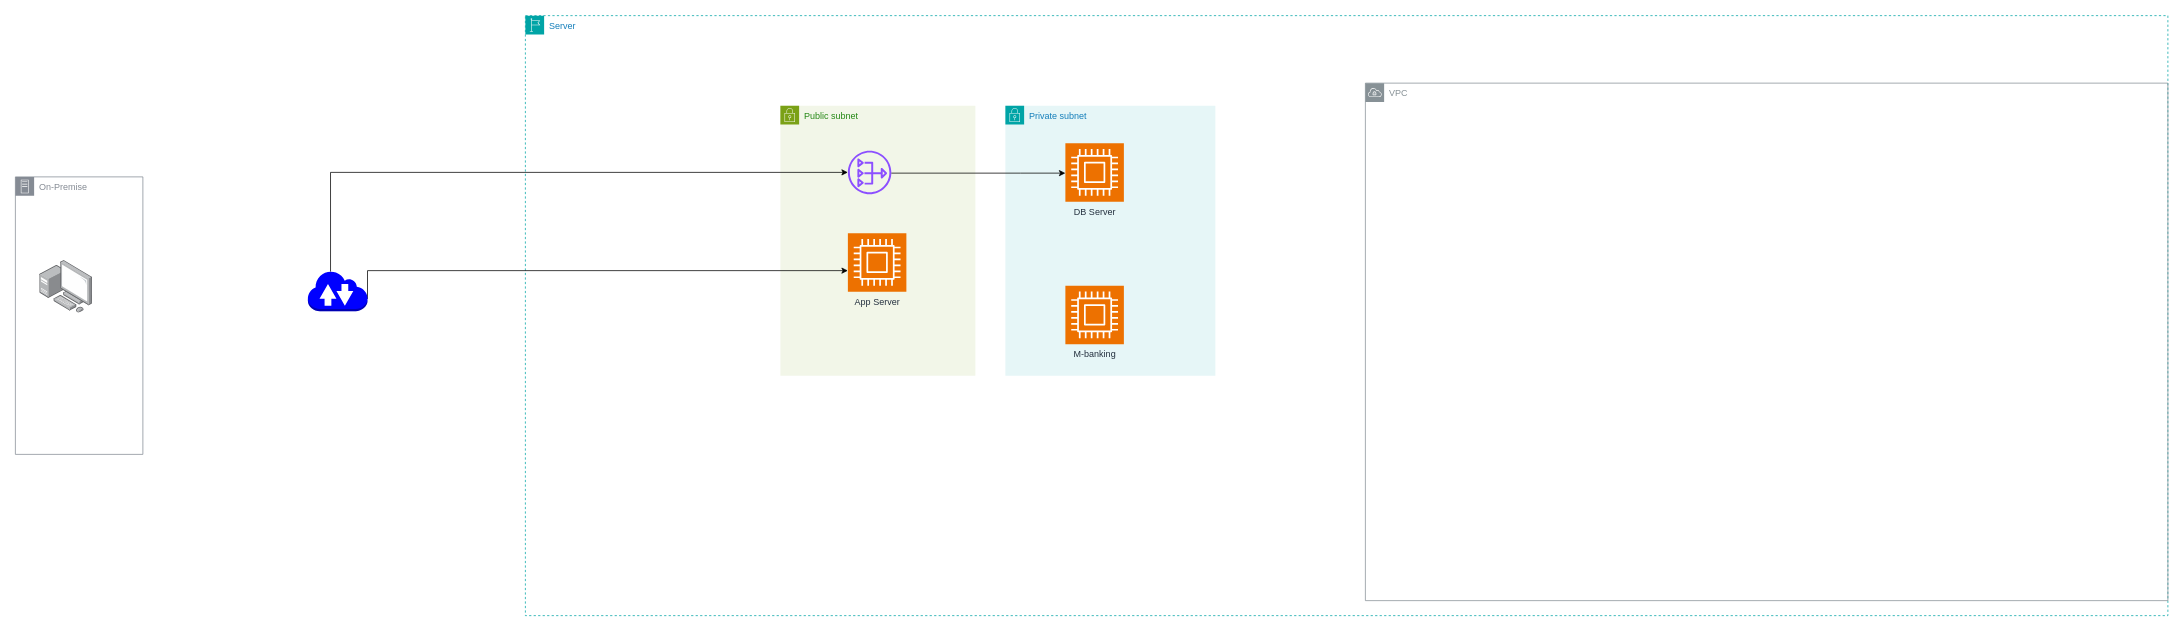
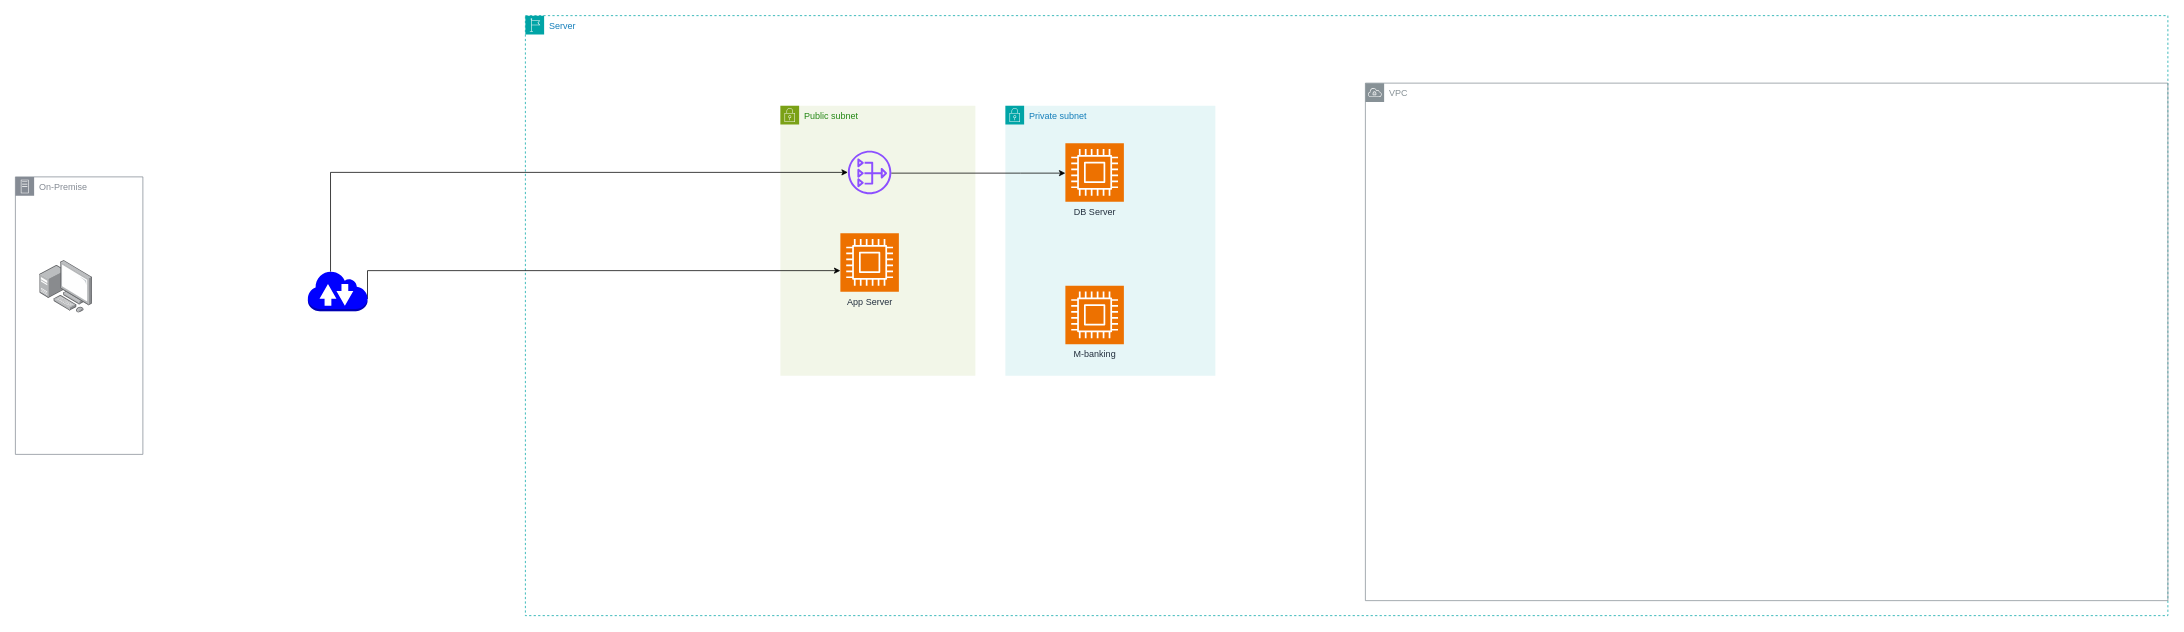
(877, 262) -> (870, 262)
